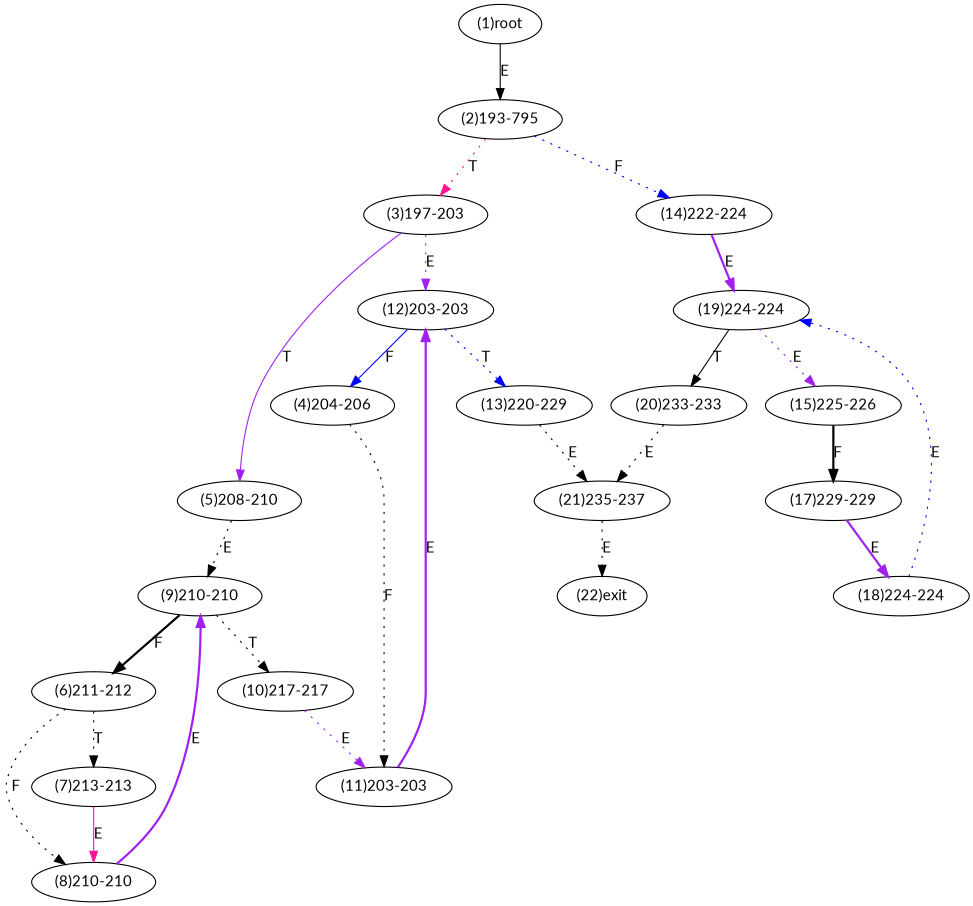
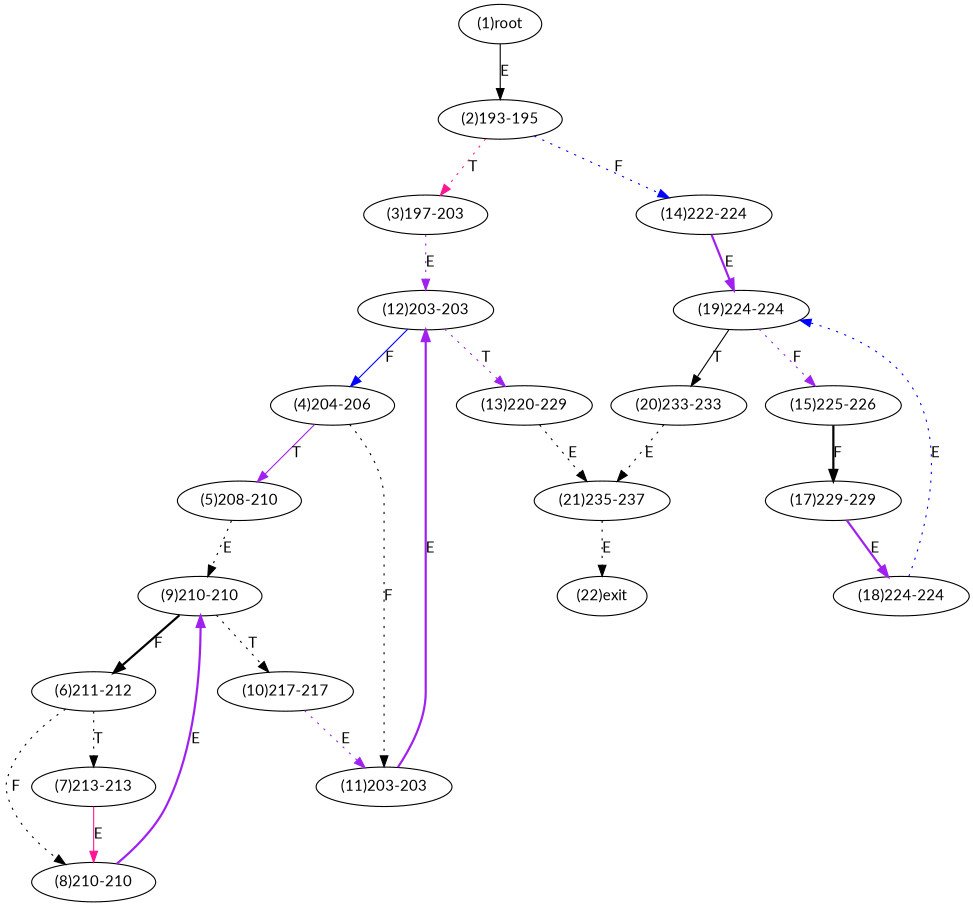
(500, 119) -> (500, 119)
(294, 334) -> (290, 449)
(471, 354) -> (471, 354)
(798, 358) -> (798, 358)
